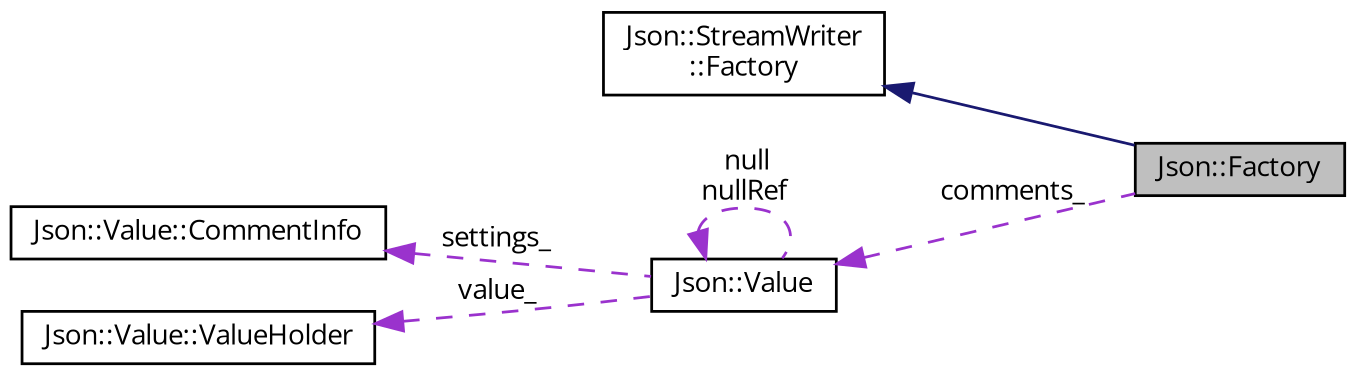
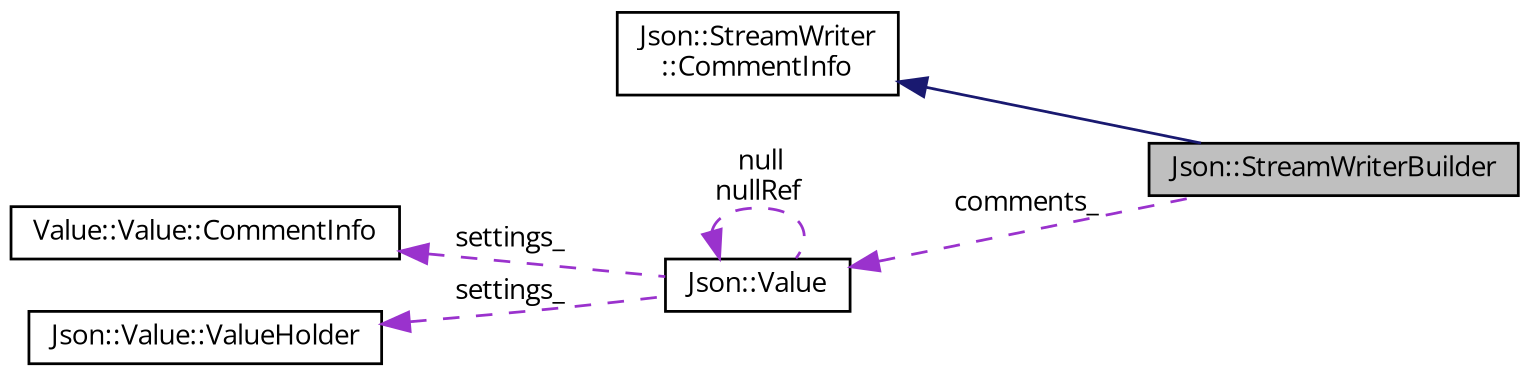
(744, 54) -> (758, 54)
(1240, 169) -> (1334, 169)
(198, 233) -> (205, 233)
(495, 292) -> (508, 292)
